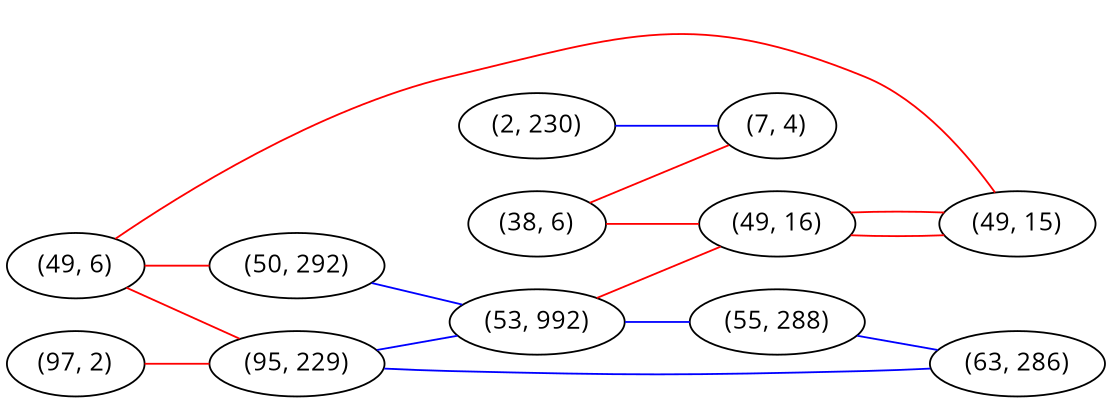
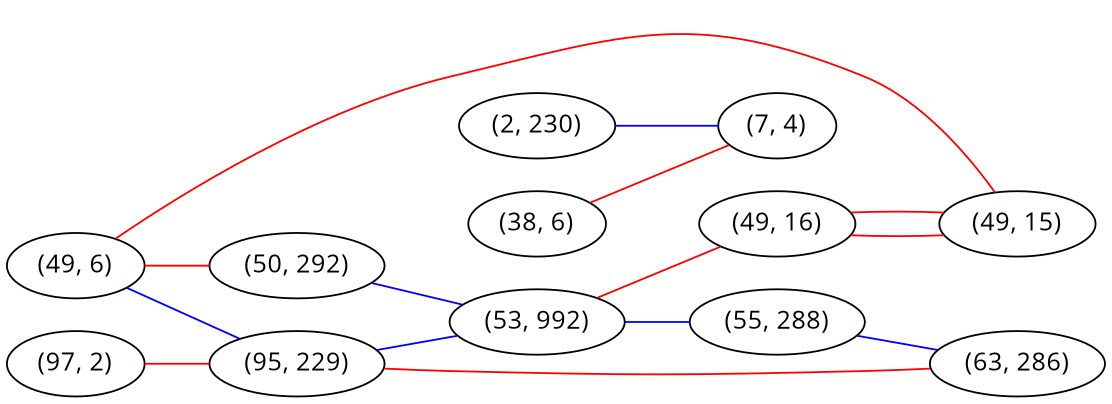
(653, 224) -> none
(183, 313) -> (183, 313)
(657, 374) -> (657, 374)
